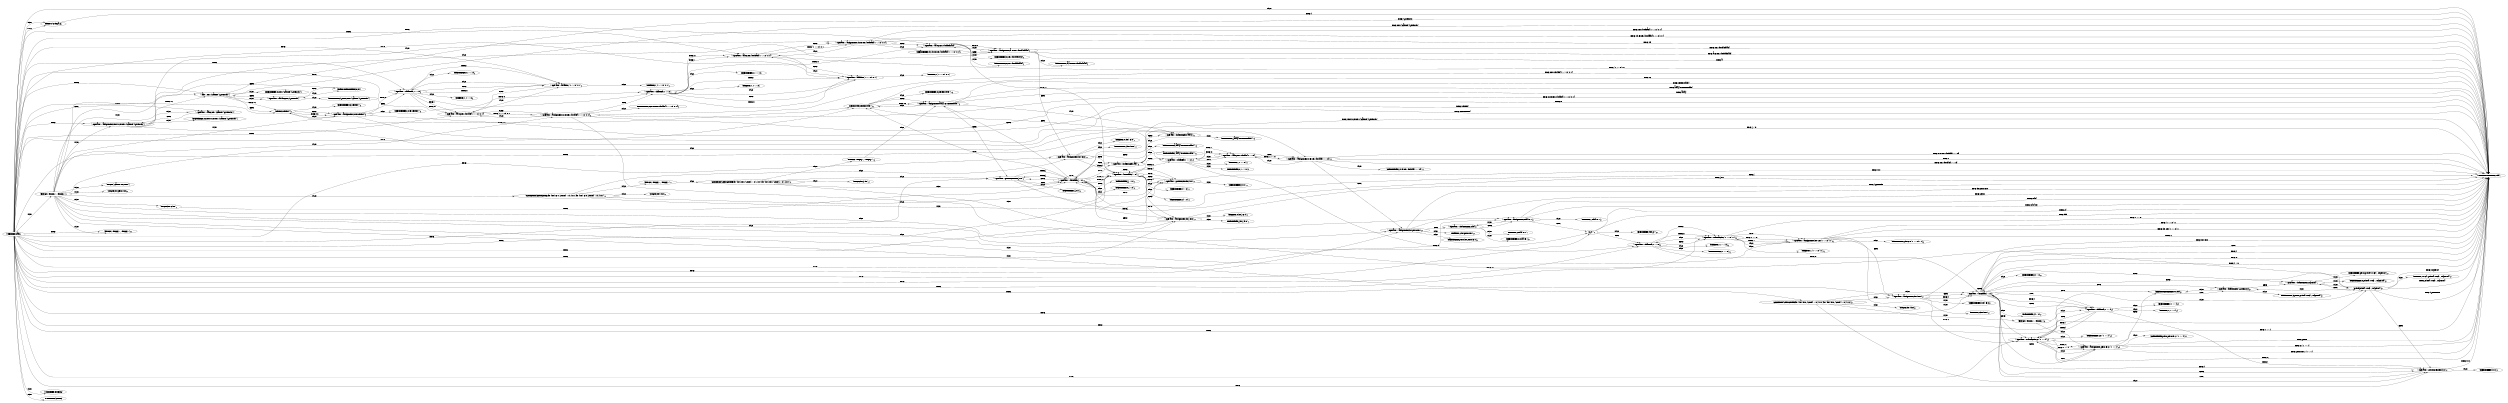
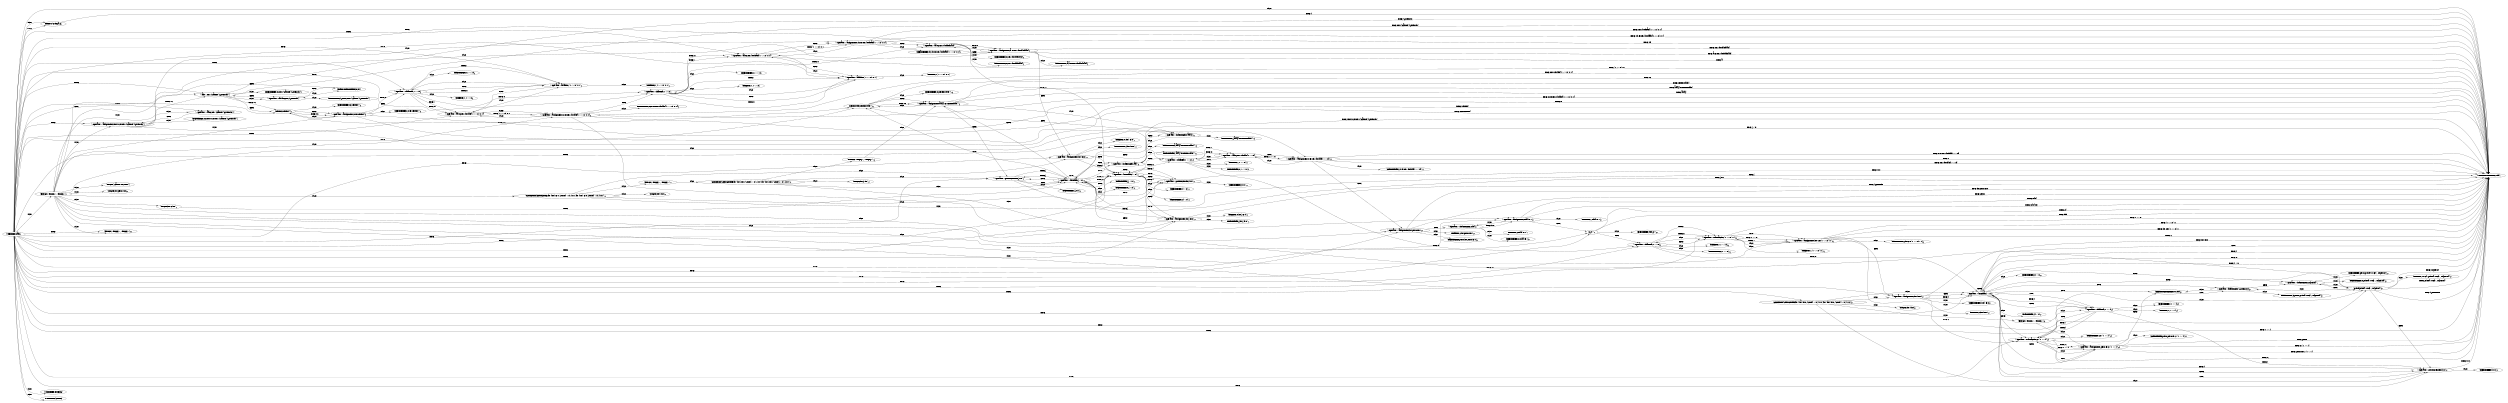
(1490, 226) -> (1490, 226)
